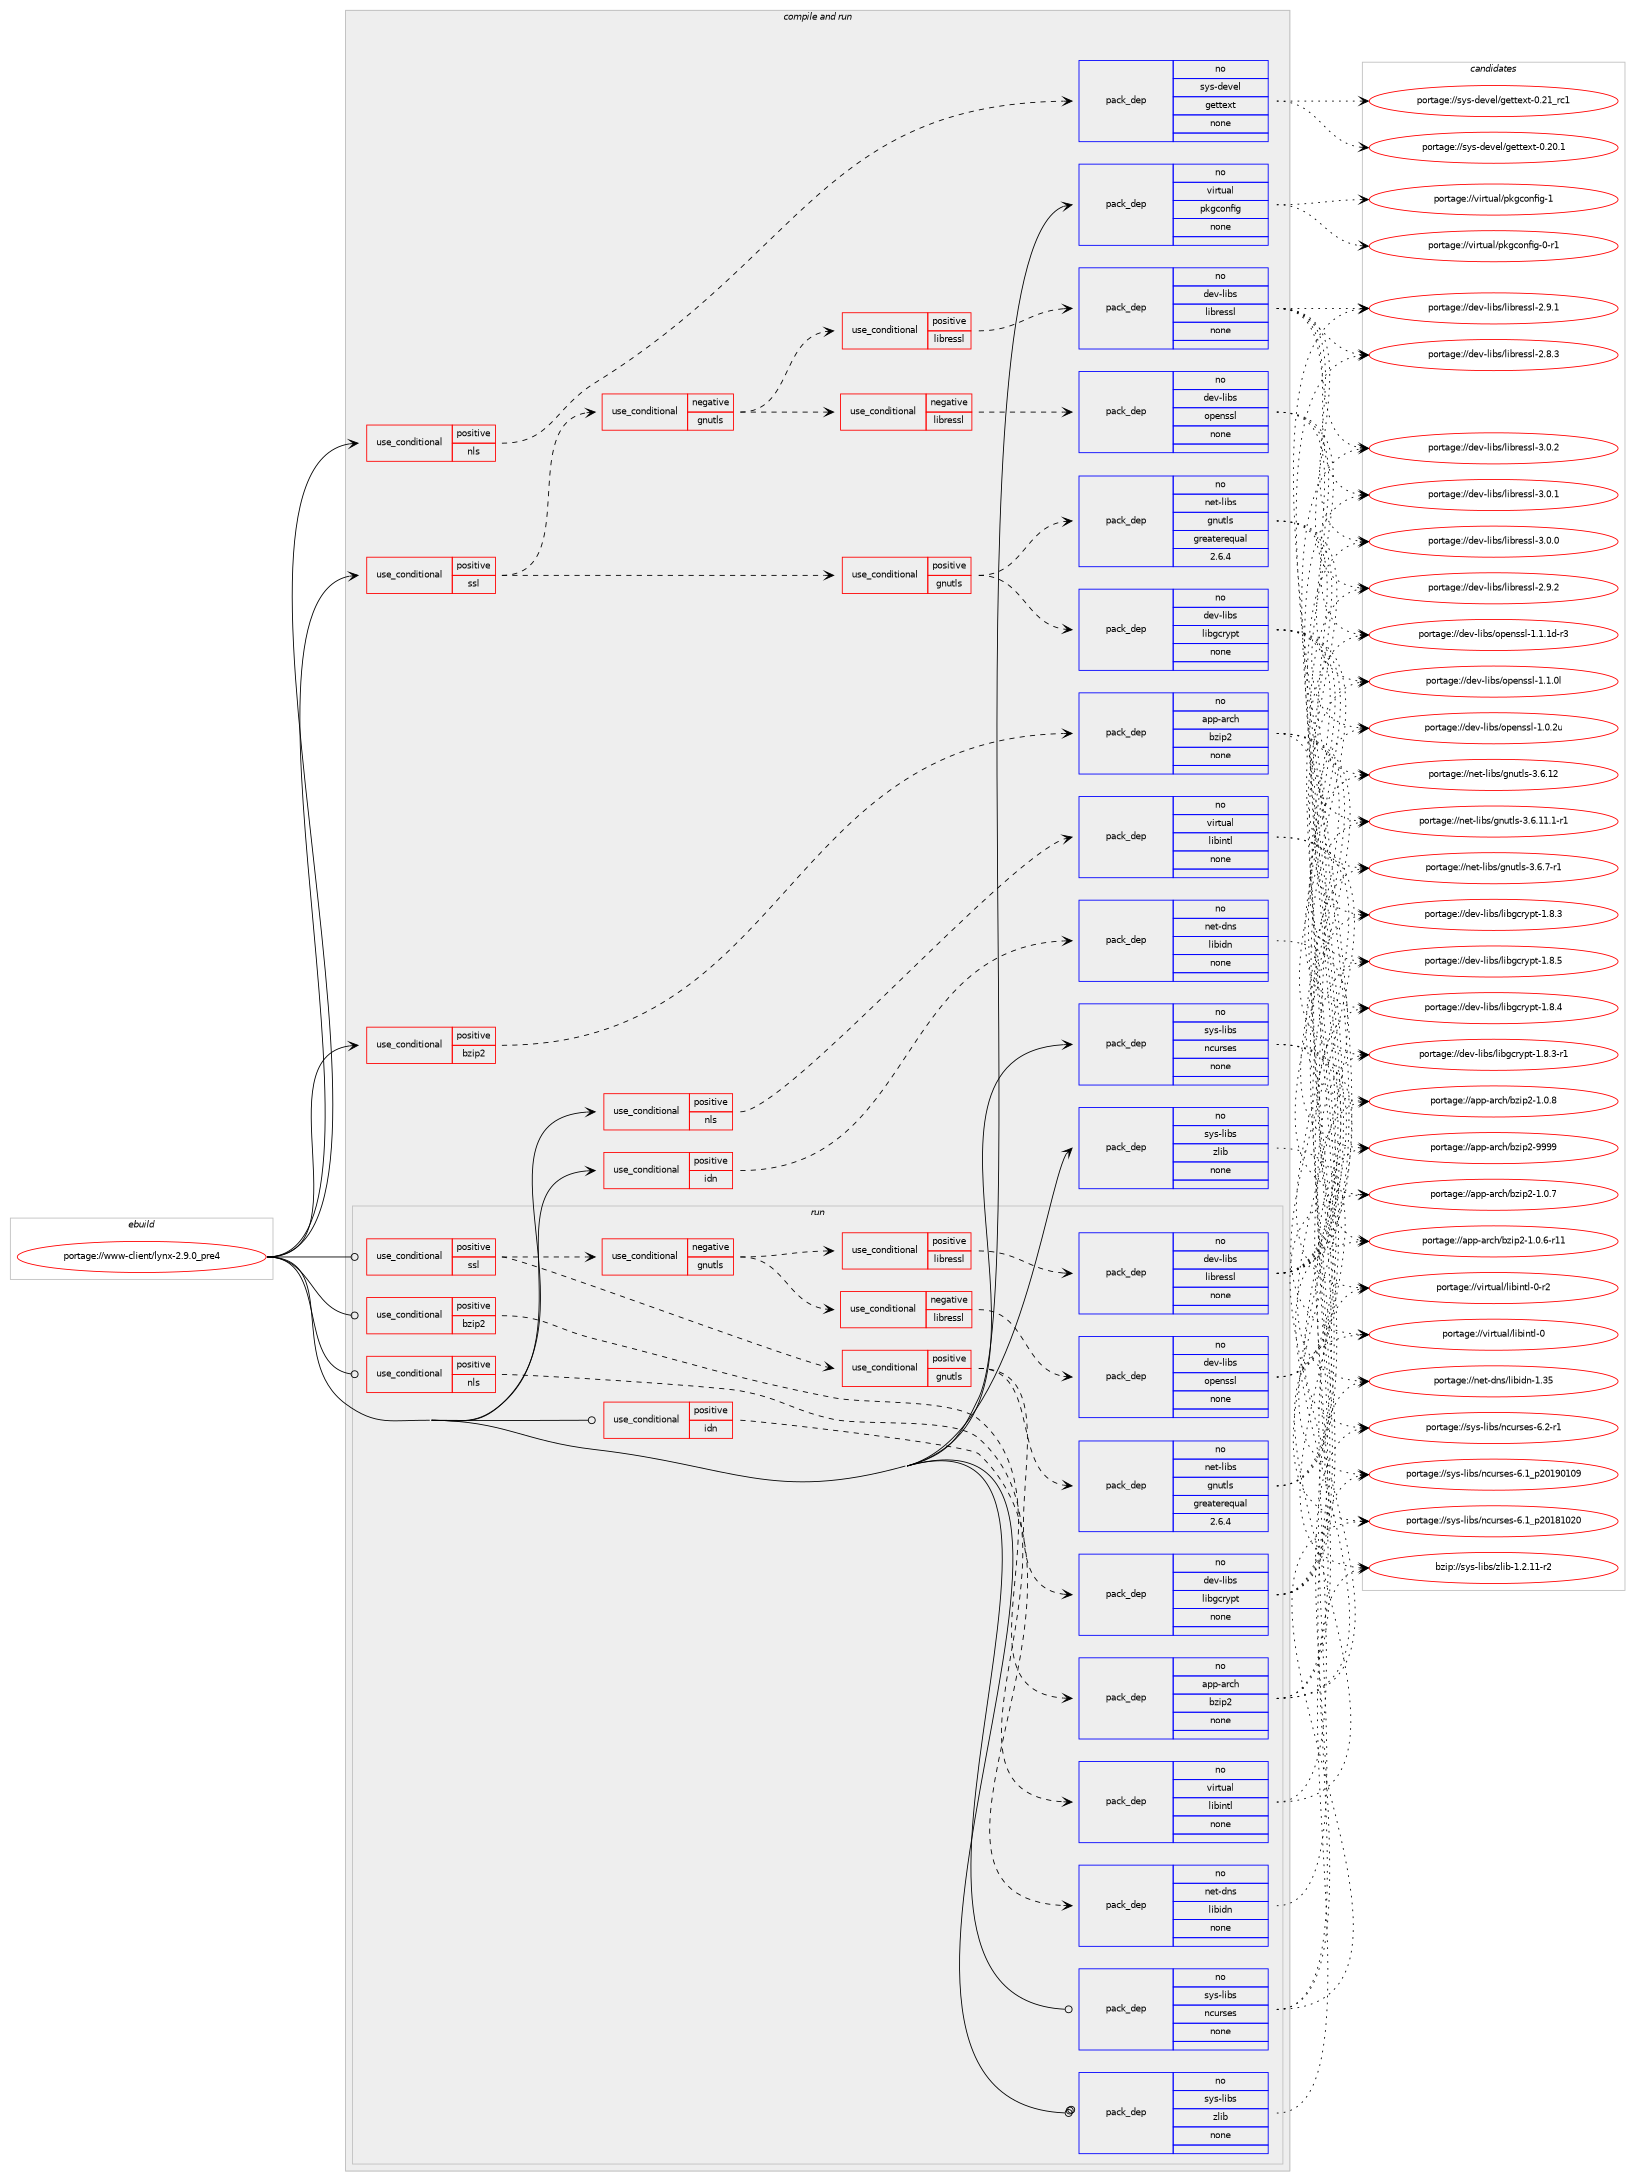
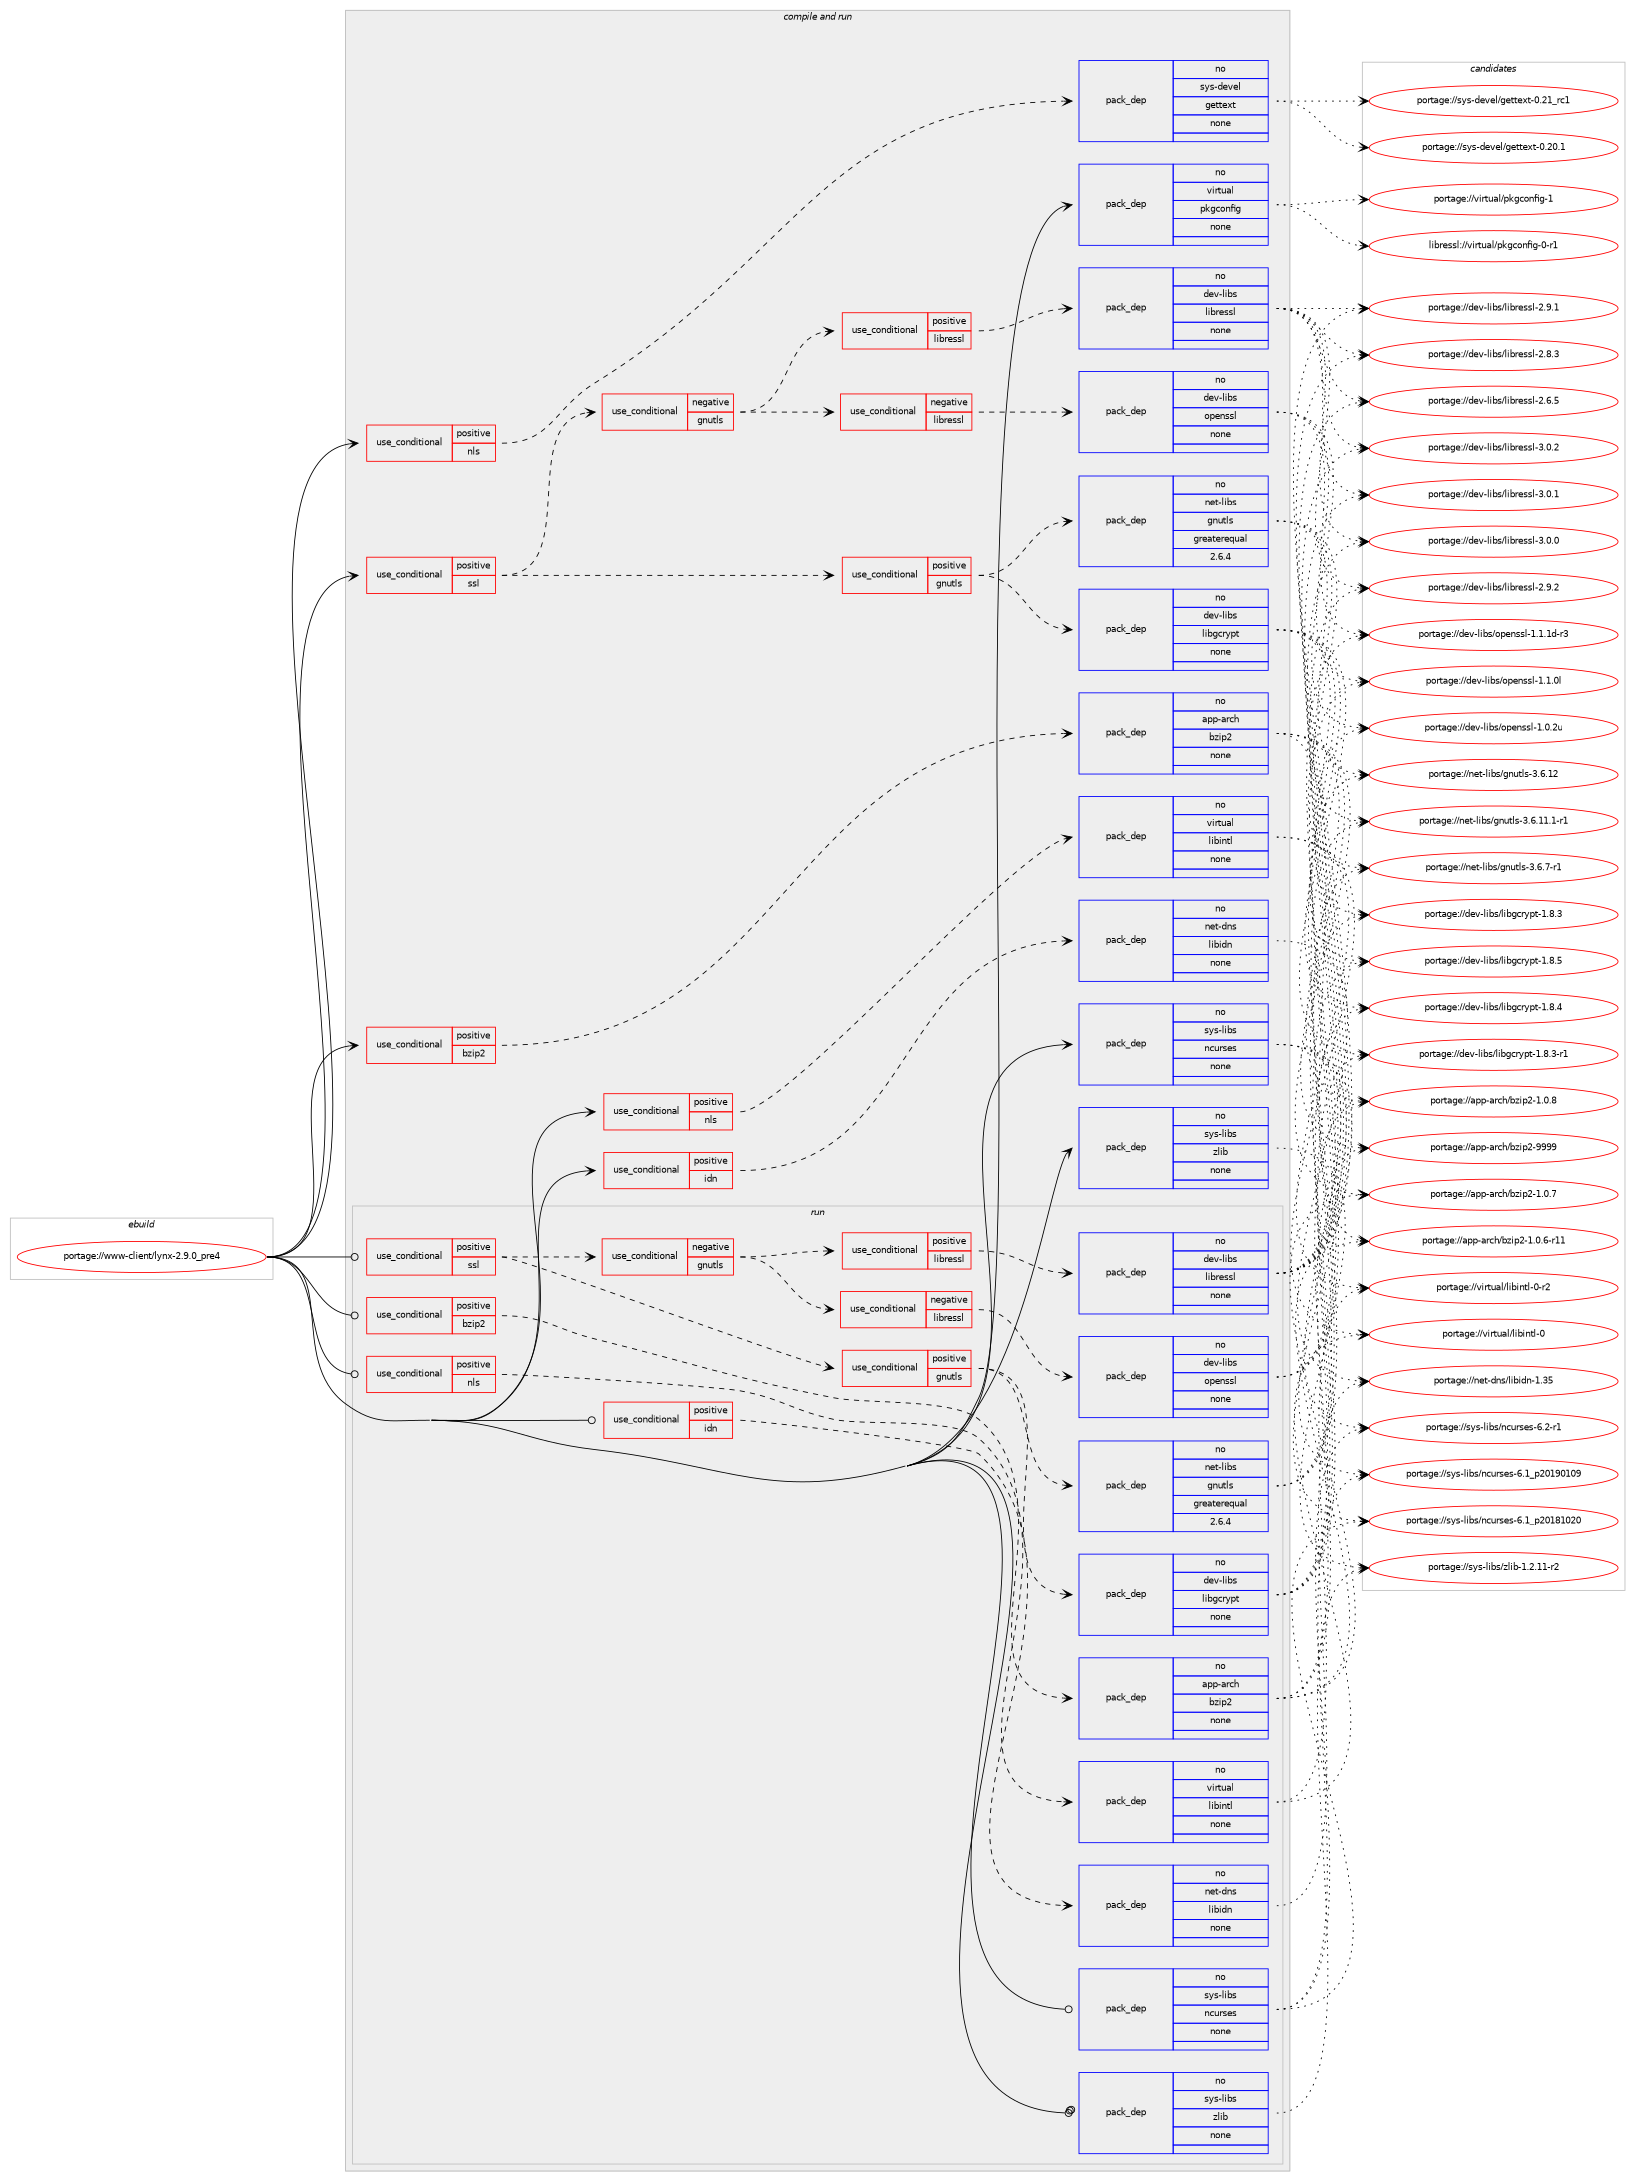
(1494, 246) -> (1494, 246)
none -> (1494, 402)
(1494, 1568) -> (1494, 1568)
